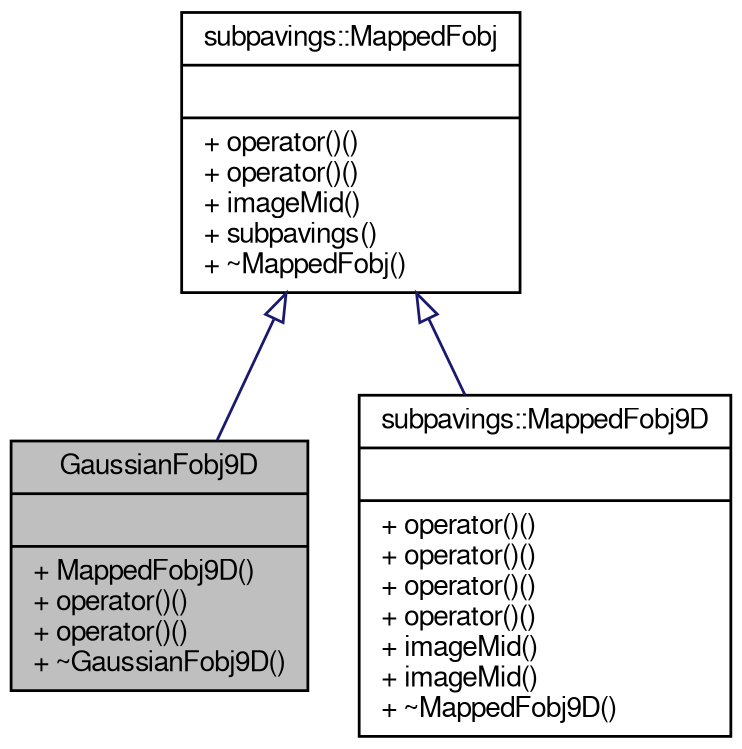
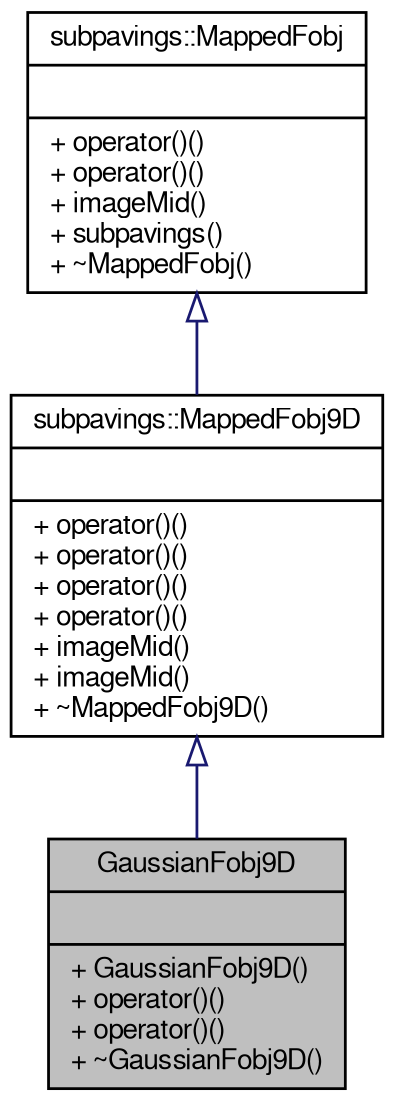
(245, 380) -> (197, 802)
(144, 571) -> (190, 969)
